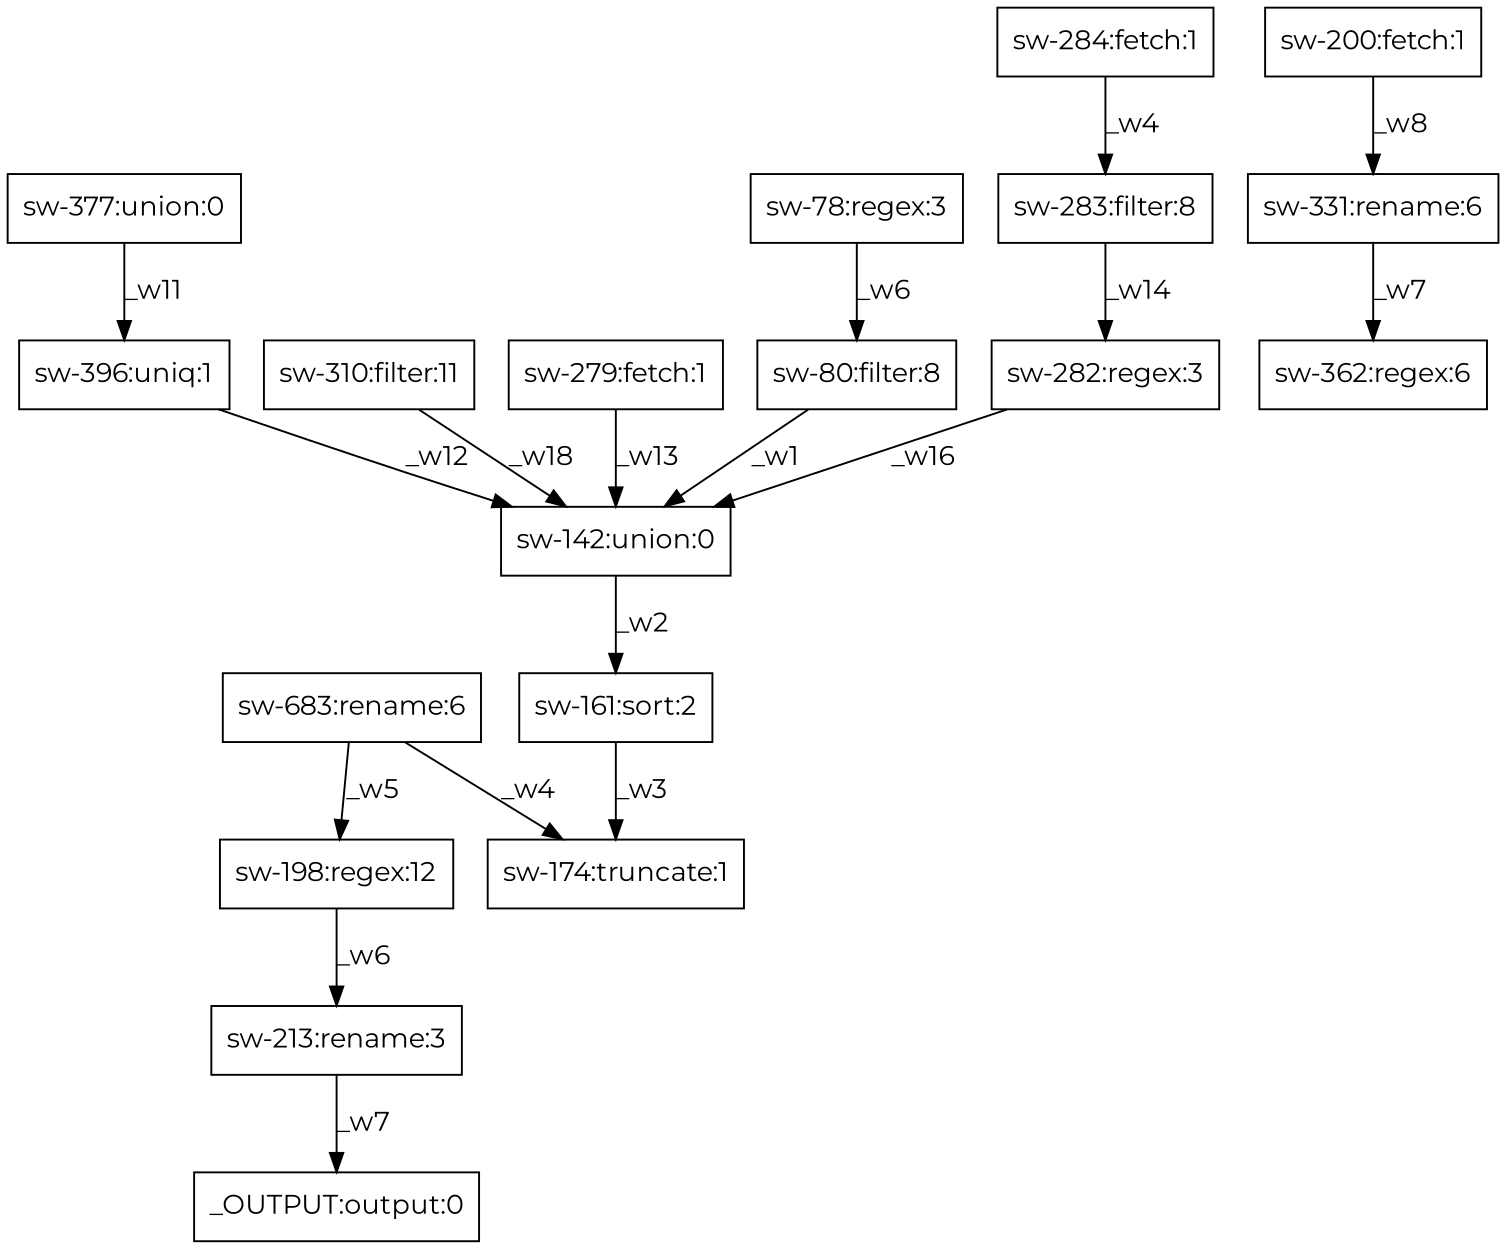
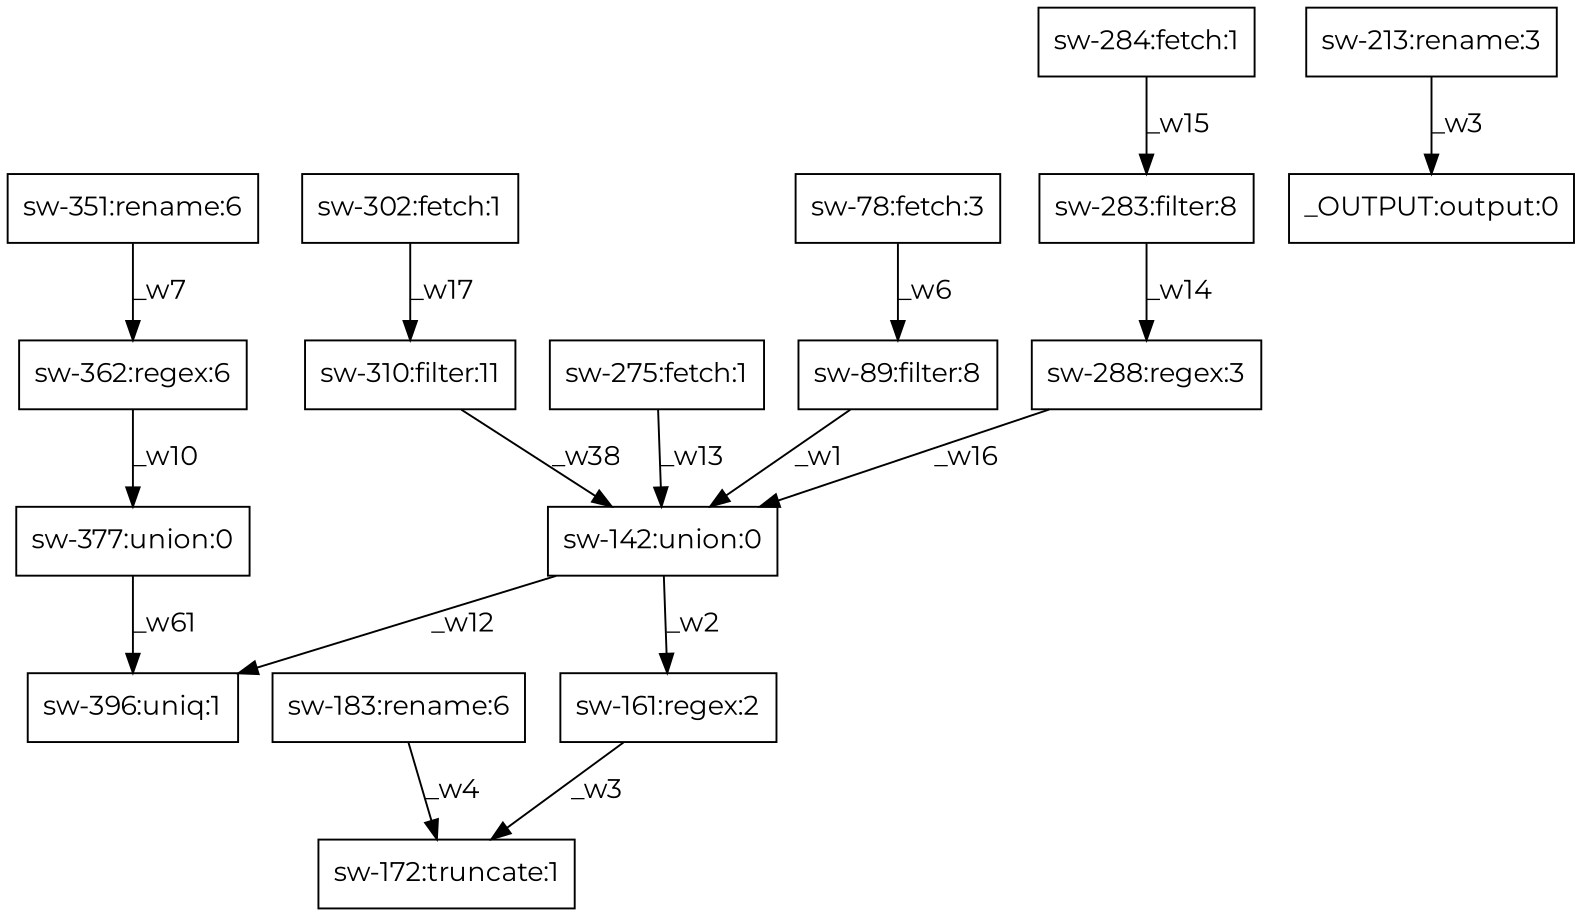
(1373, 42) -> none
(1132, 125) -> (1179, 125)
none -> (410, 208)
(857, 208) -> (898, 208)
(1373, 208) -> (133, 208)
(154, 292) -> (165, 624)
(616, 375) -> (657, 375)
(857, 375) -> (898, 375)
(1105, 375) -> (1147, 375)
none -> (133, 448)
(356, 456) -> (406, 622)
(541, 458) -> (587, 458)
(352, 708) -> (399, 708)
(616, 708) -> (668, 708)
(337, 874) -> none
(616, 874) -> (447, 874)
(363, 1124) -> (1458, 125)
